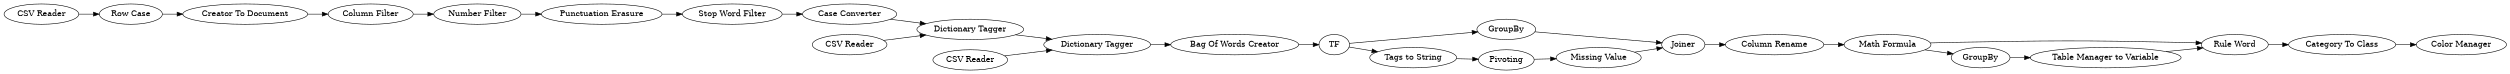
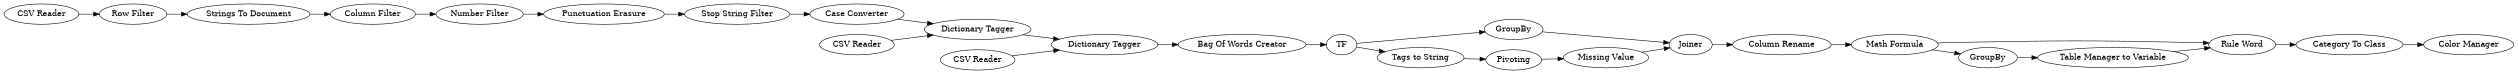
(131, 14) -> (133, 14)
(245, 14) -> (249, 14)
(732, 14) -> (737, 14)
